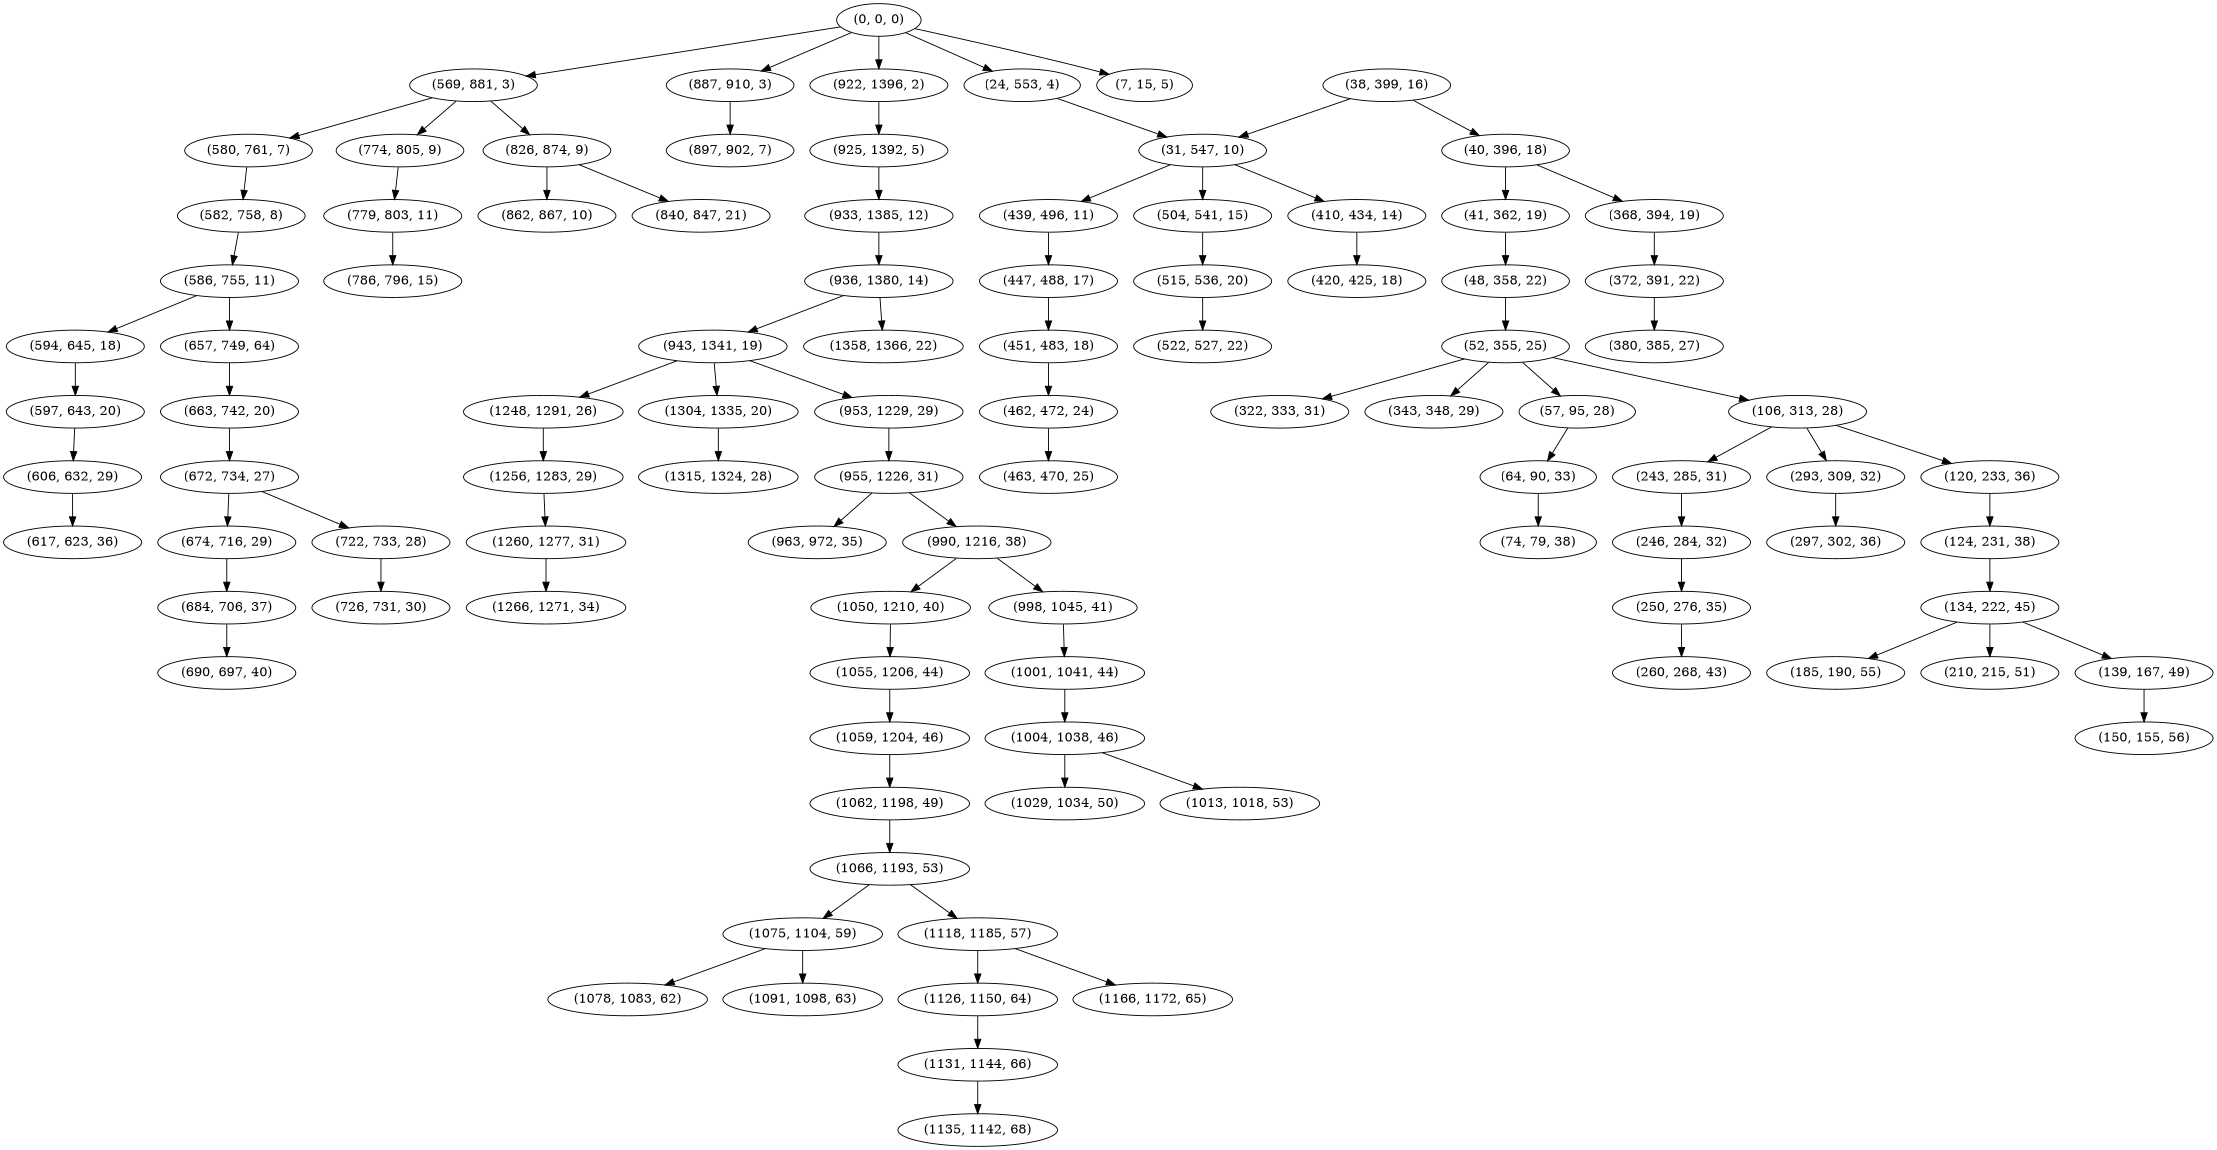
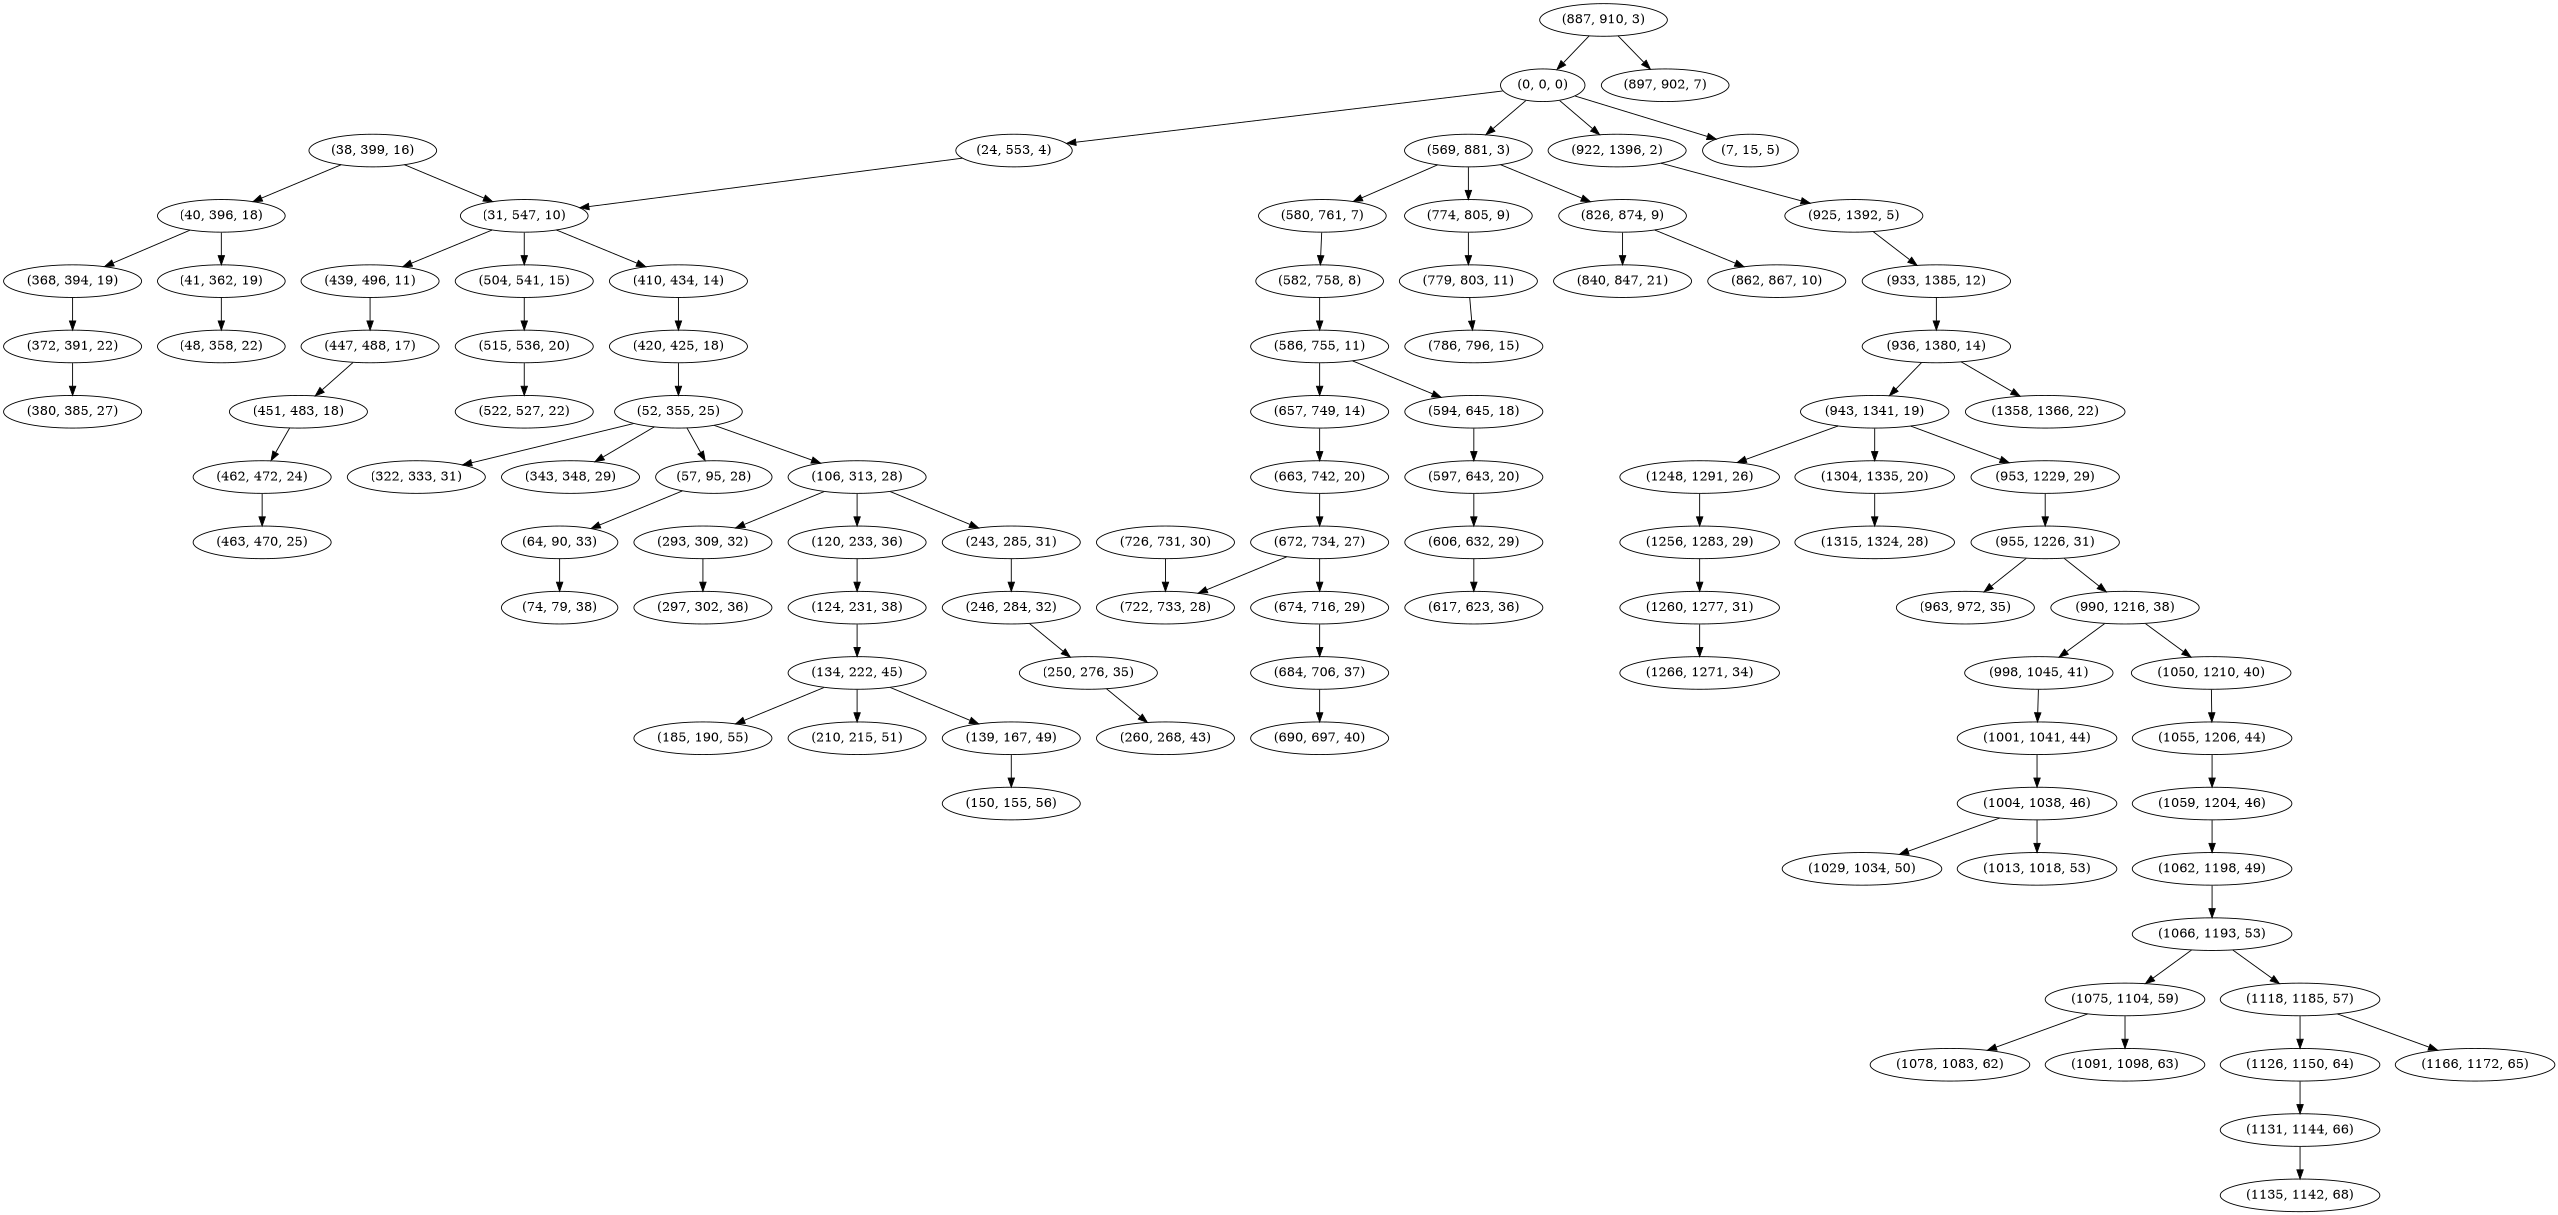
(811, 50) -> (1576, 49)
(1506, 309) -> (678, 375)
(229, 346) -> (1320, 412)
(381, 571) -> (1165, 571)
